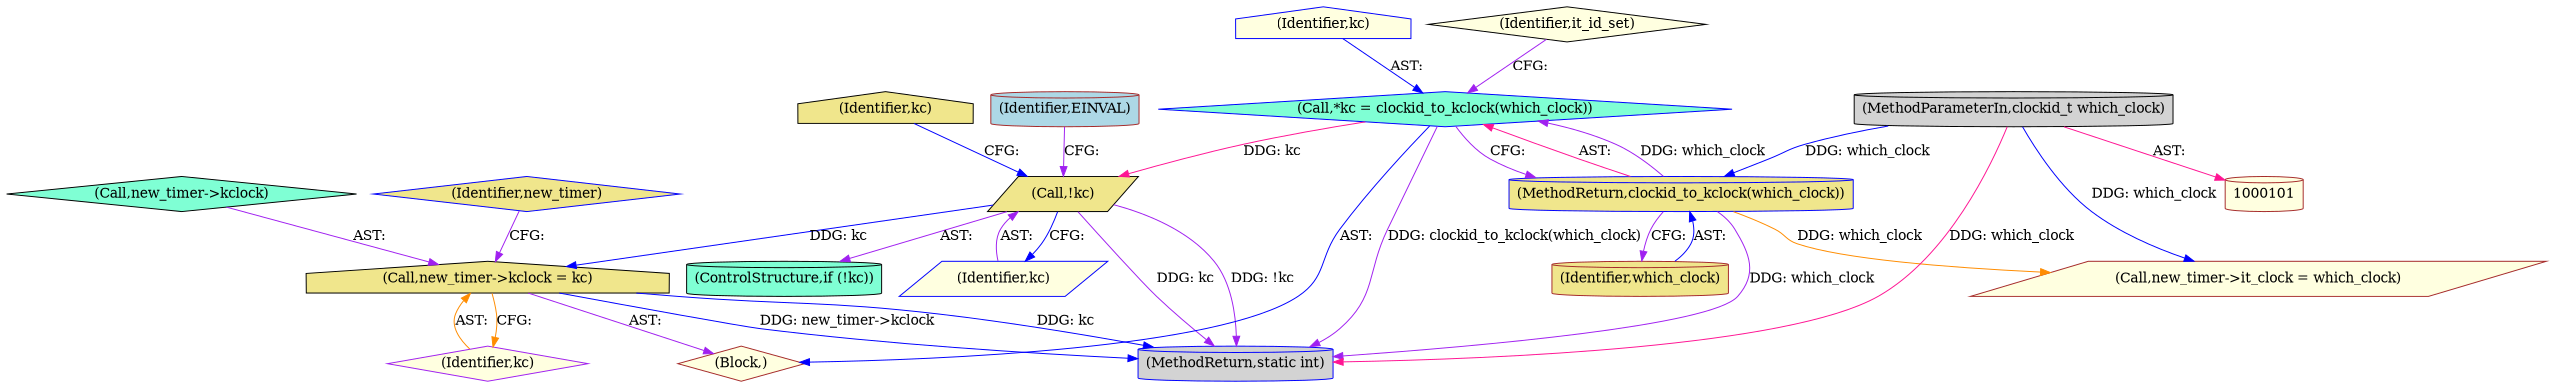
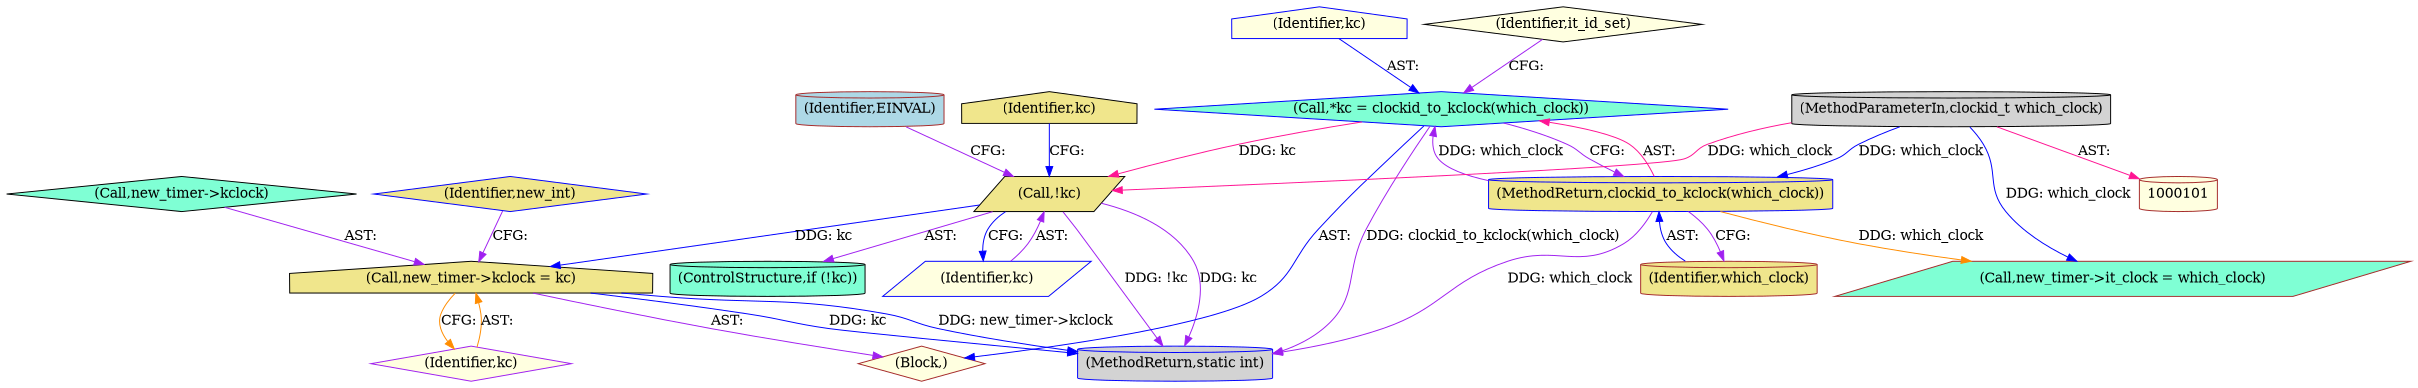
(527, 194) -> (510, 194)
(2258, 279) -> (2123, 279)
(1721, 337) -> (1444, 176)
